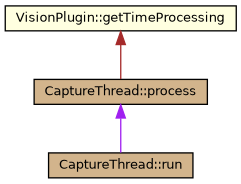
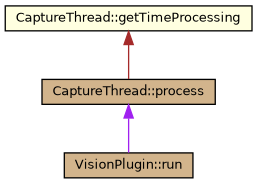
(121, 18) -> (129, 18)
(121, 165) -> (129, 165)
